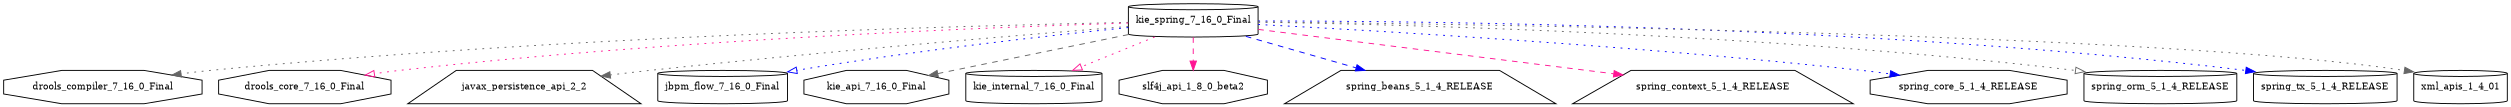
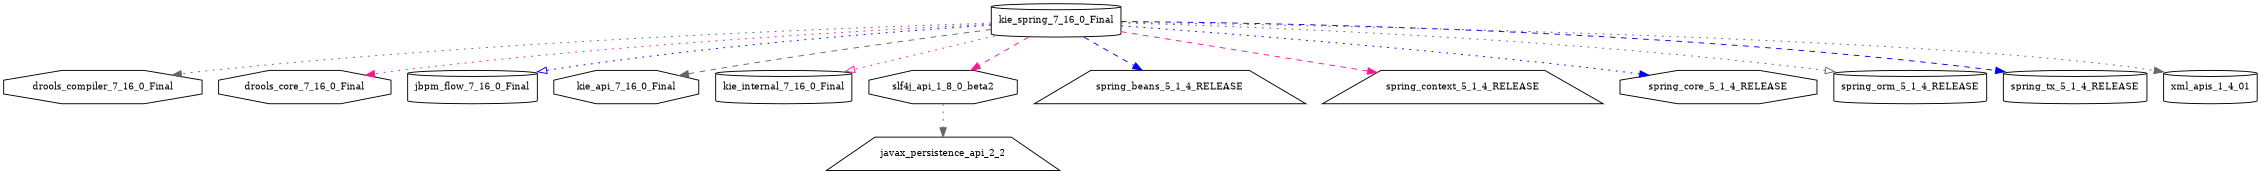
(751, 41) -> (682, 43)
(1975, 45) -> (1734, 45)
(869, 49) -> (943, 116)
